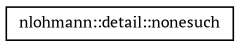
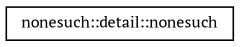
(120, 24) -> (120, 24)
